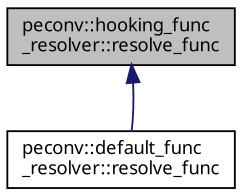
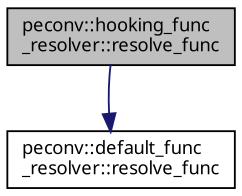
(133, 107) -> (109, 89)
